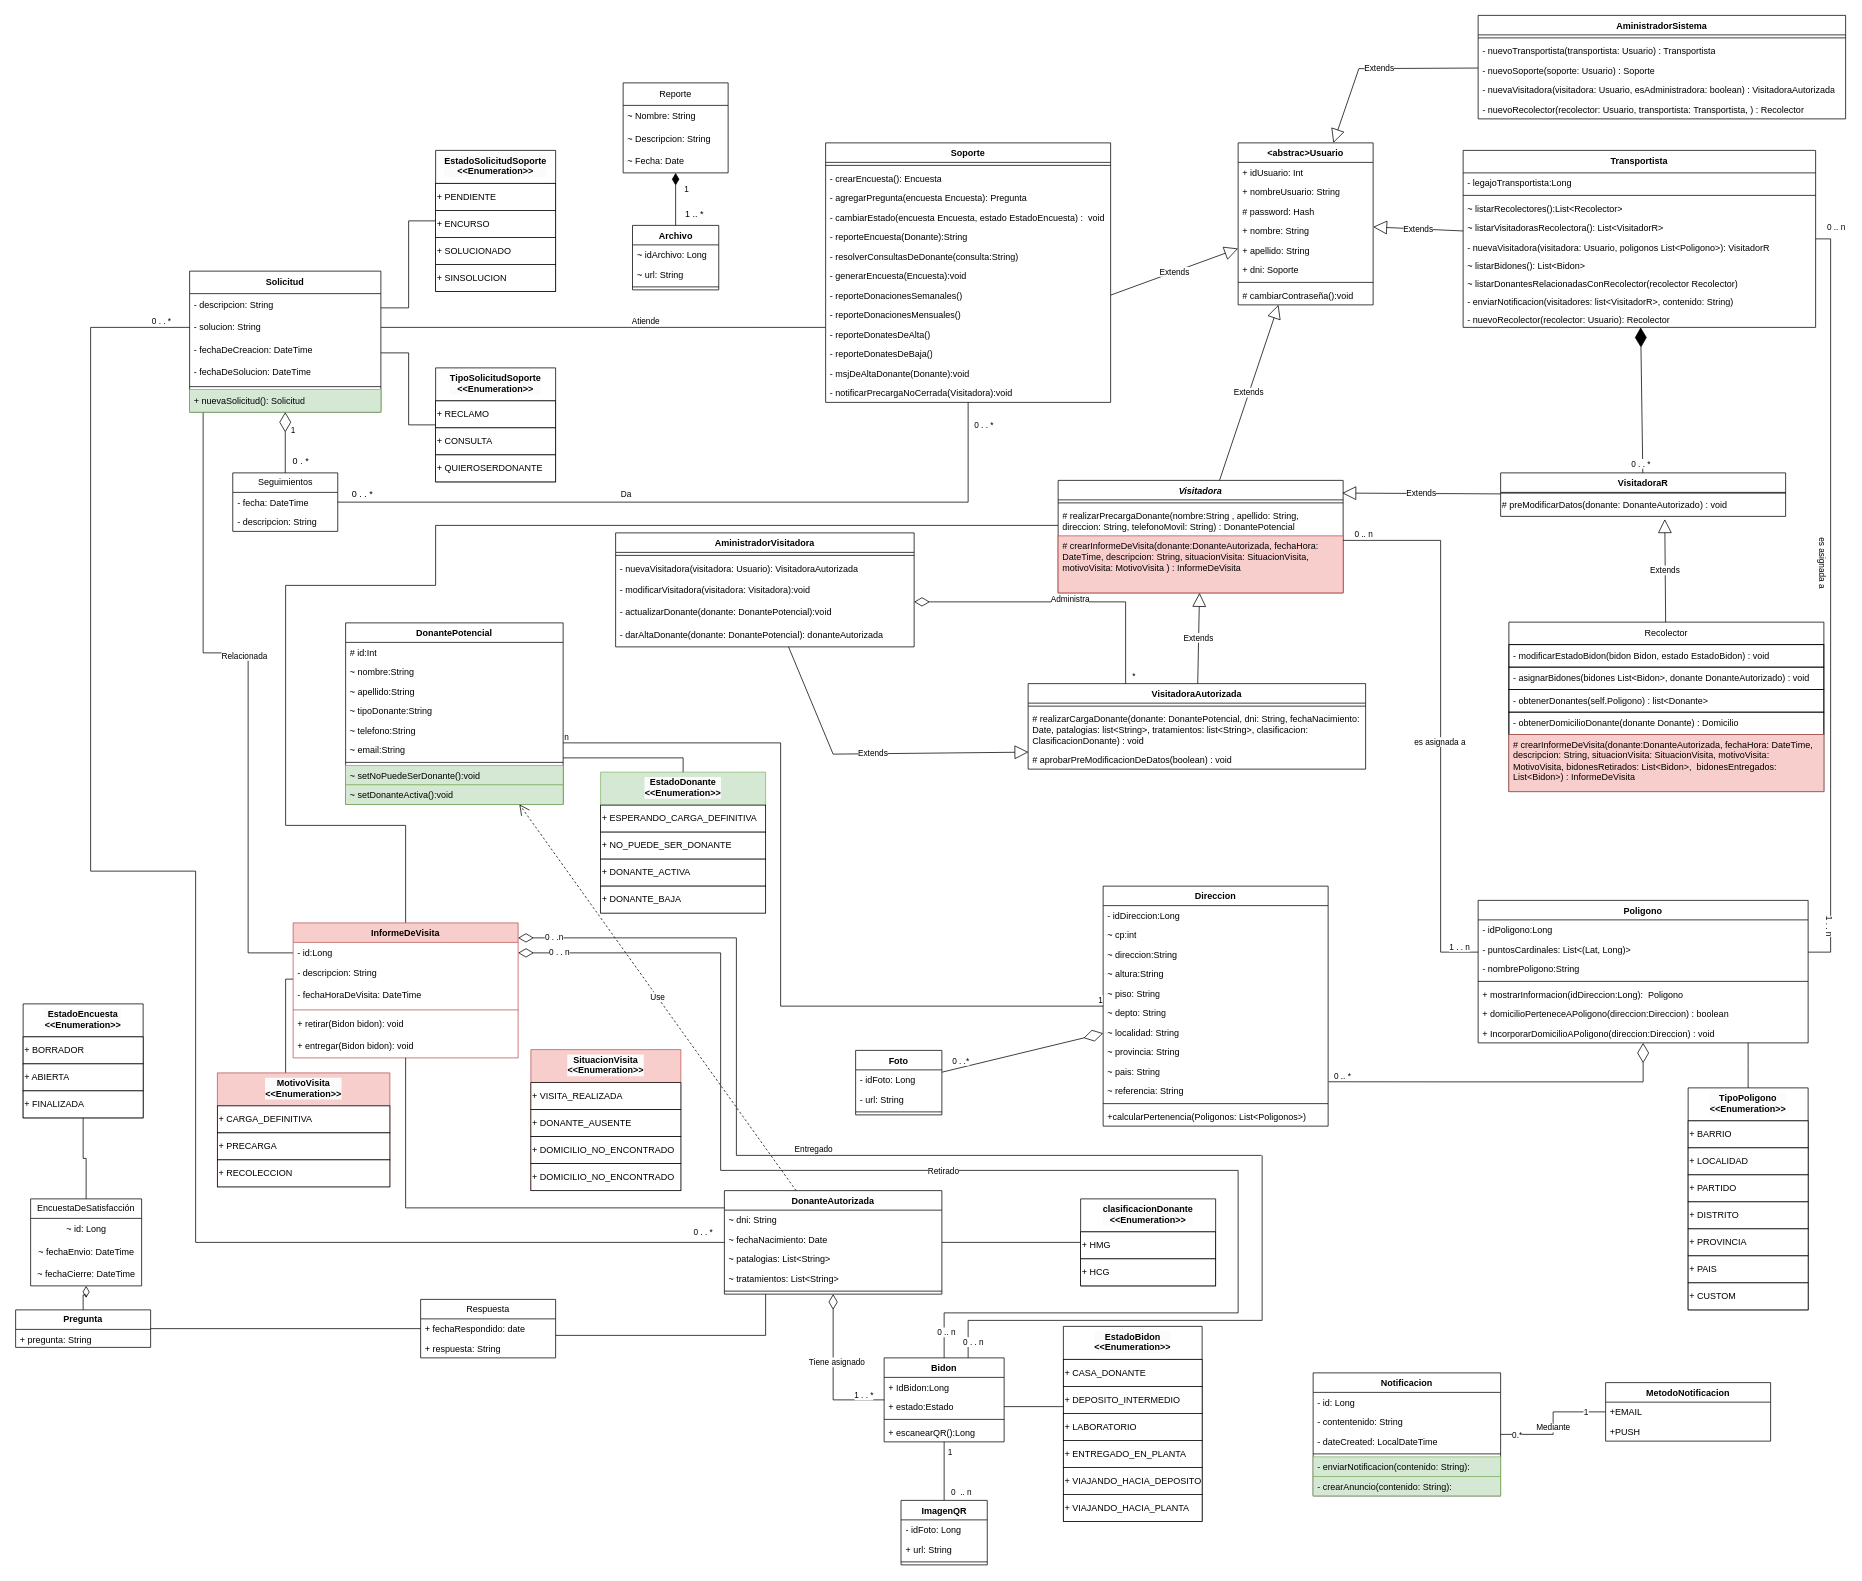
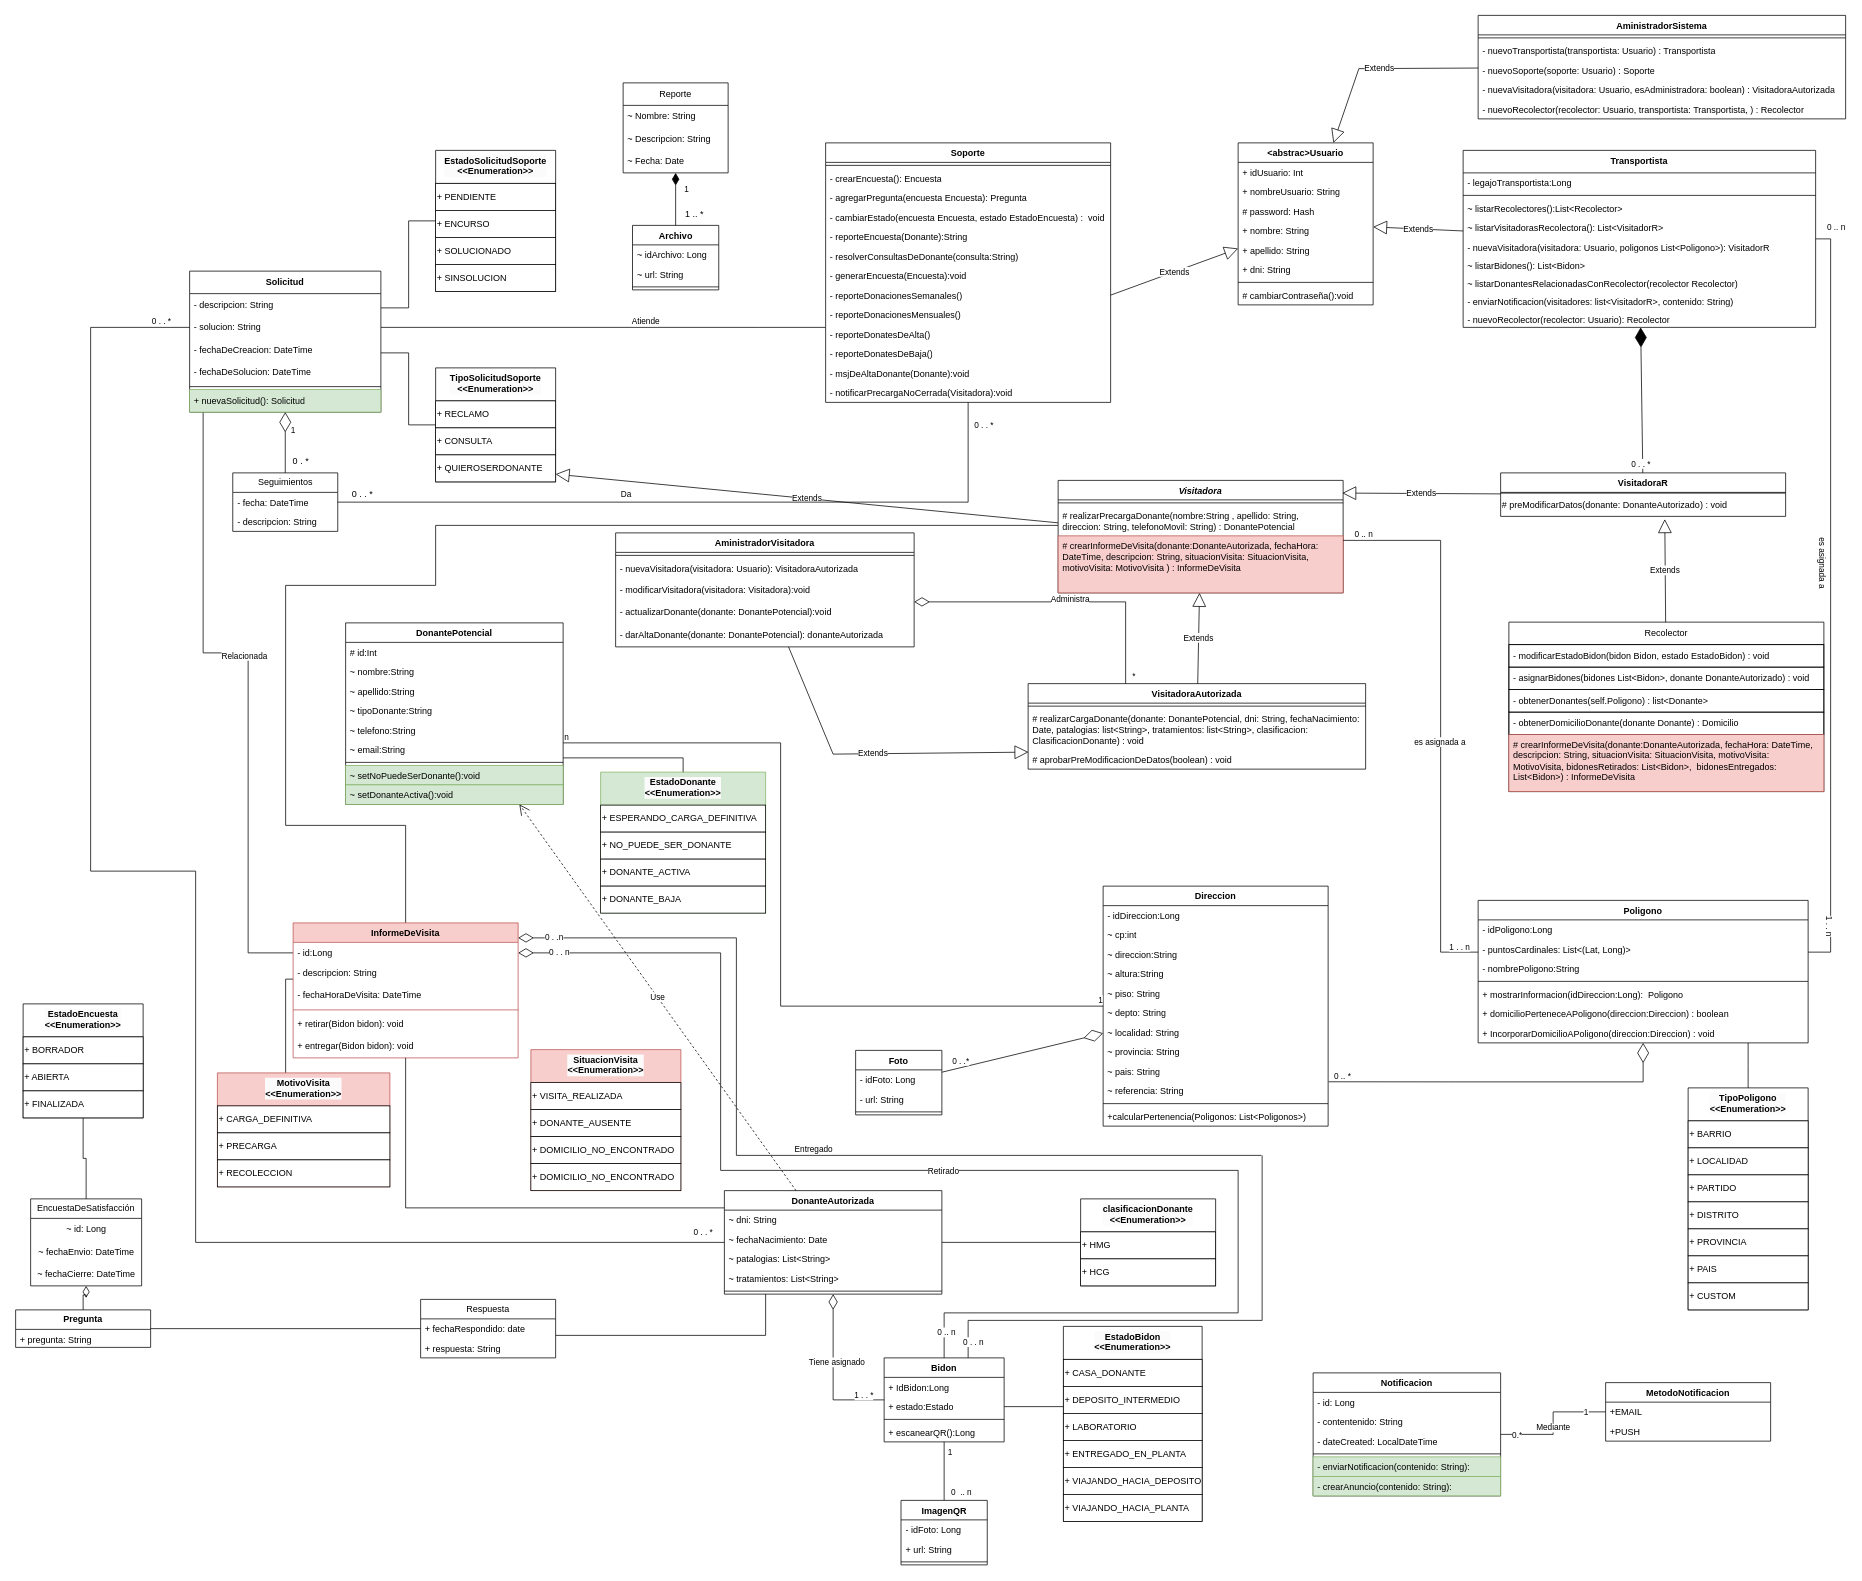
(1273, 271) -> (1269, 271)
(1246, 400) -> (698, 488)
